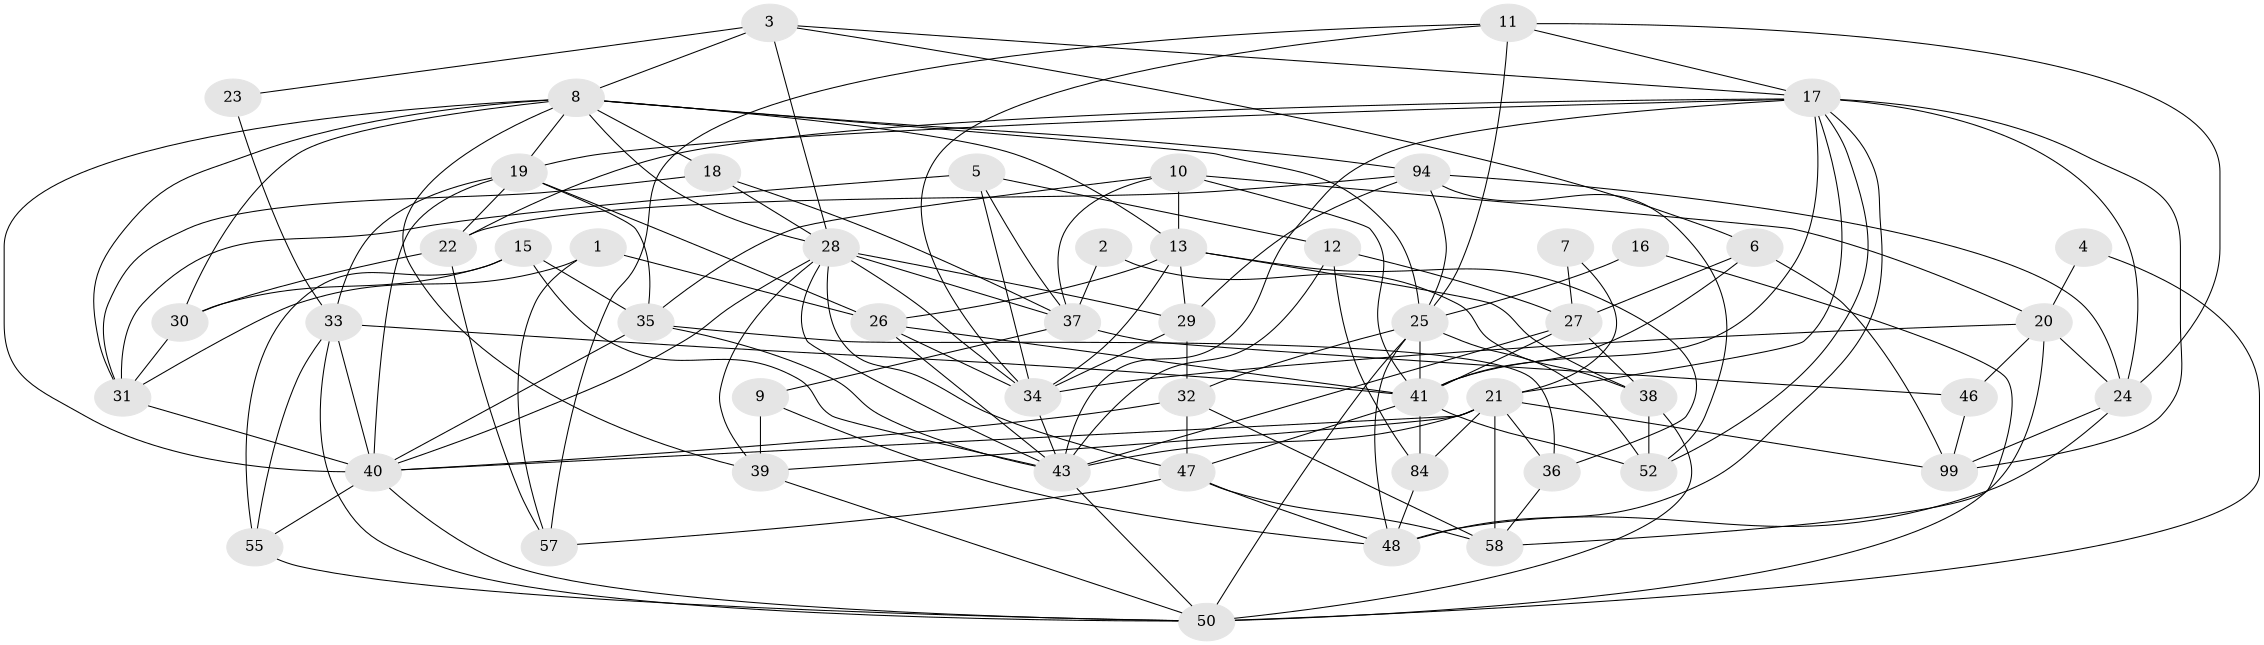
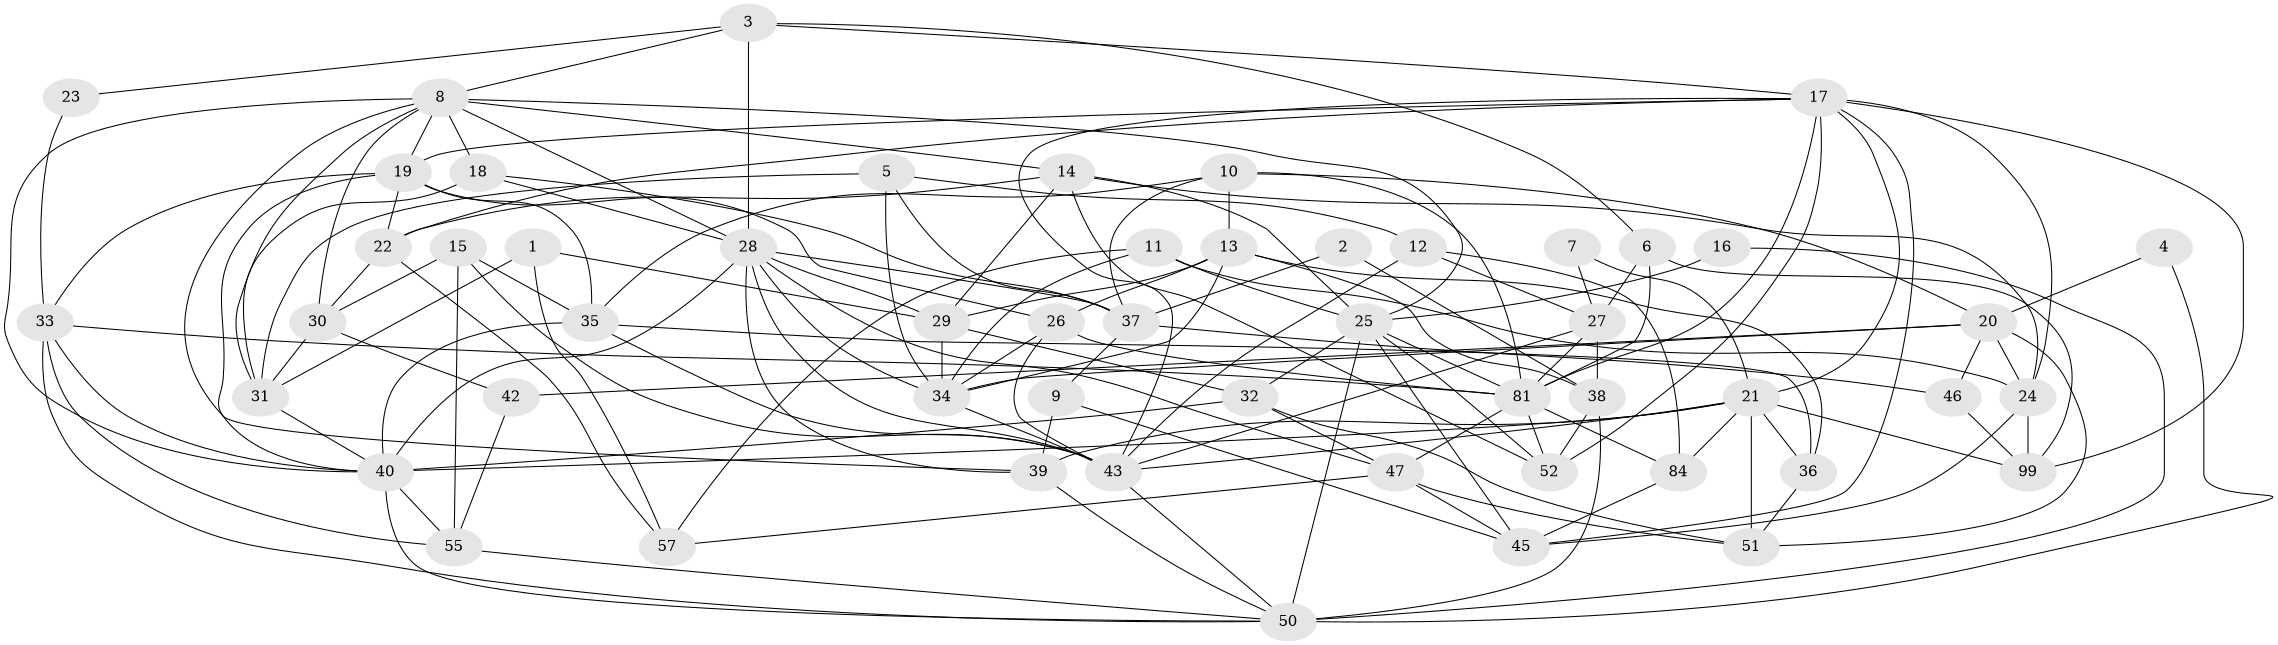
(1660, 60) -> none
(936, 137) -> none
(1422, 173) -> (1067, 173)
(739, 285) -> (738, 285)
none -> (511, 397)
(1420, 397) -> (1522, 397)
(1392, 547) -> (1521, 547)
(1495, 547) -> (1751, 547)
